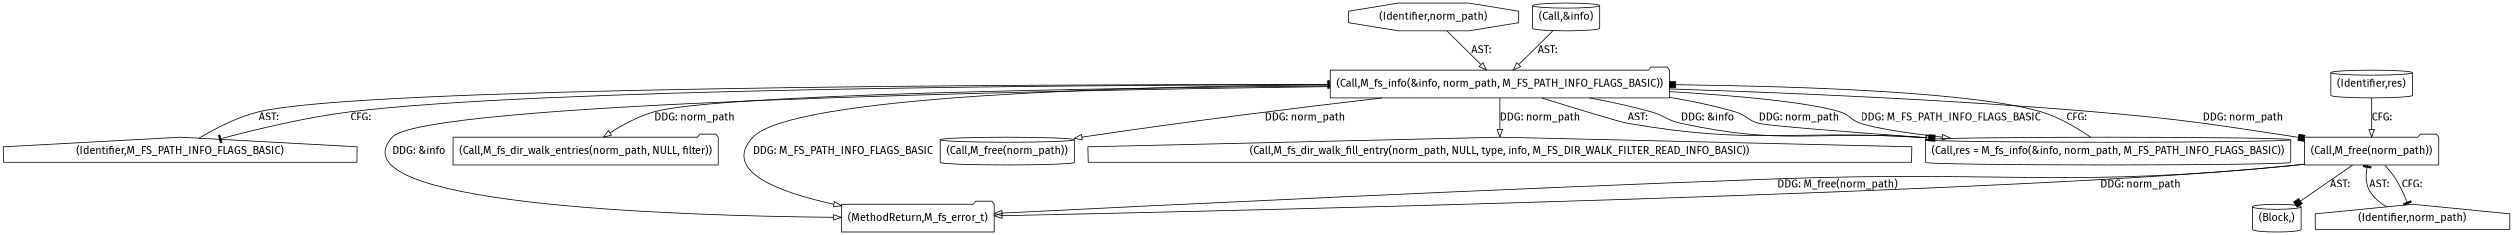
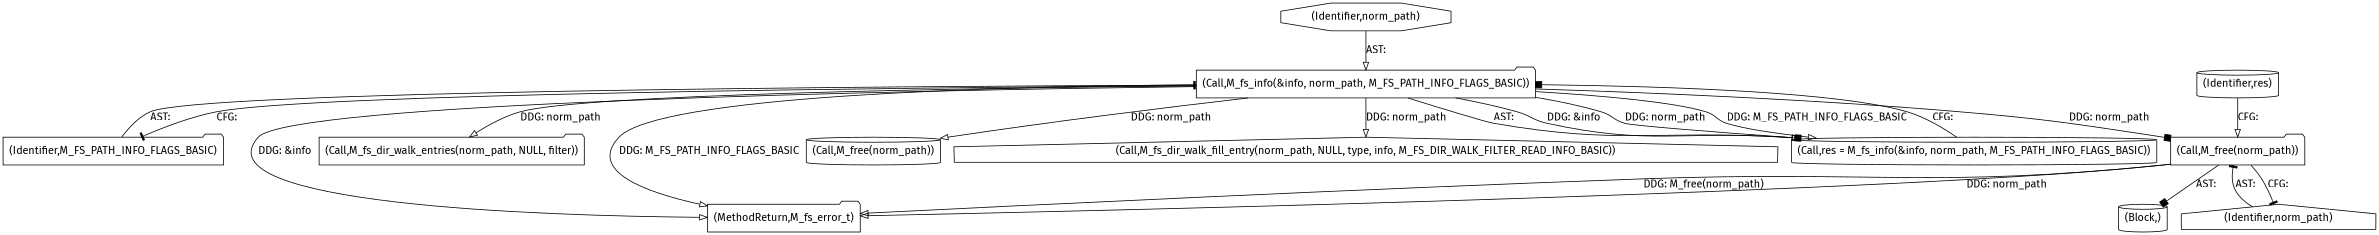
(1566, 17) -> none
(180, 151) -> (113, 151)
